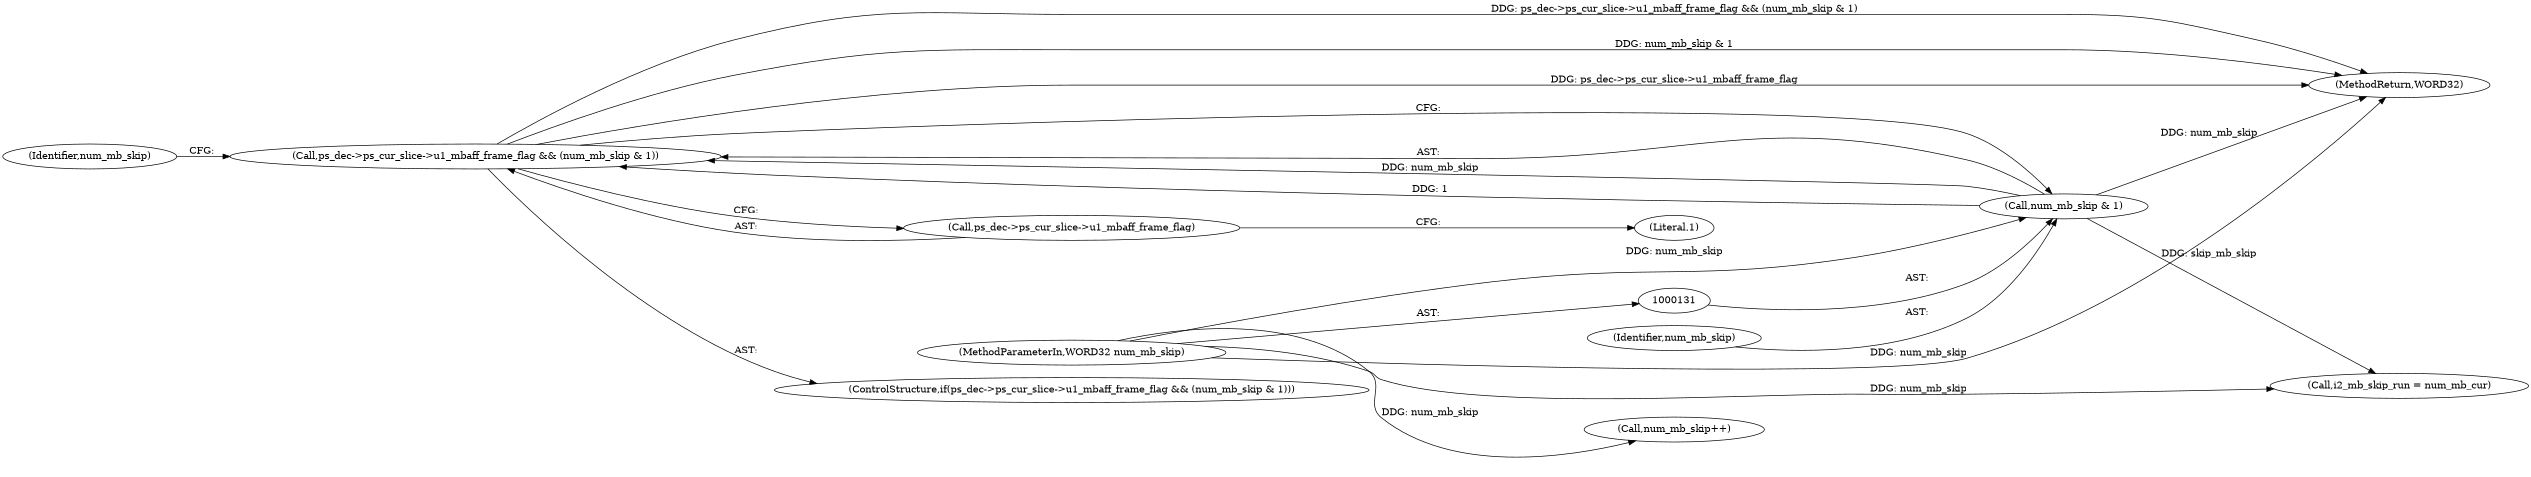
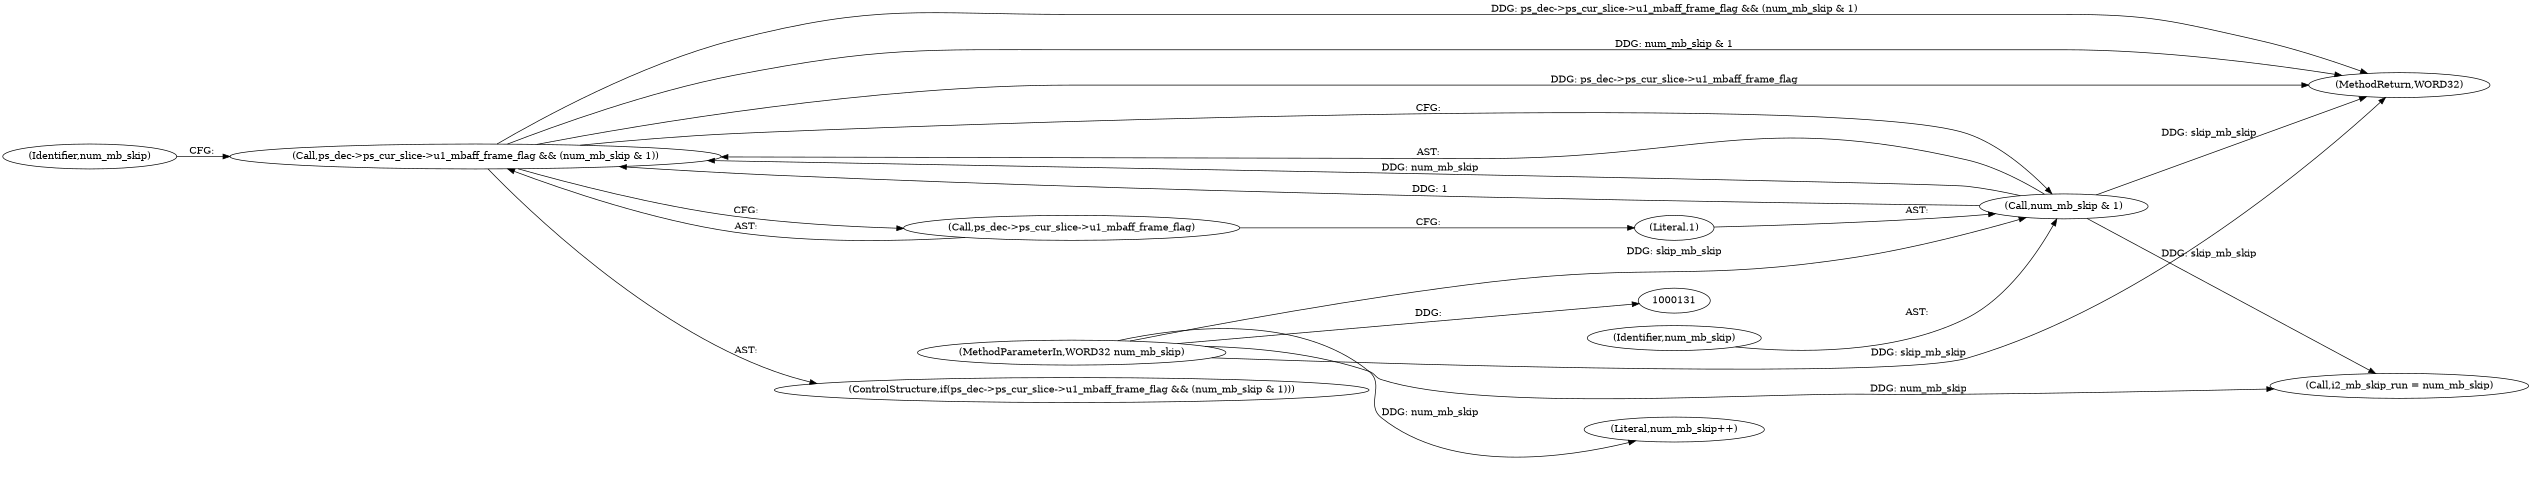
(2209, 133) -> (2209, 133)
(1674, 252) -> (1674, 252)
(1889, 303) -> (1851, 222)
(1430, 313) -> (1430, 313)
(1919, 353) -> (1919, 353)
(2399, 386) -> (2399, 386)
(1674, 430) -> (1674, 430)
